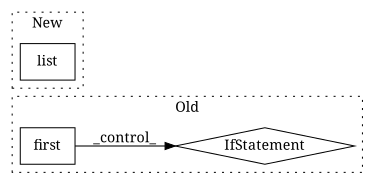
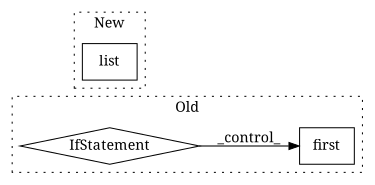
(120, 146) -> (244, 146)
